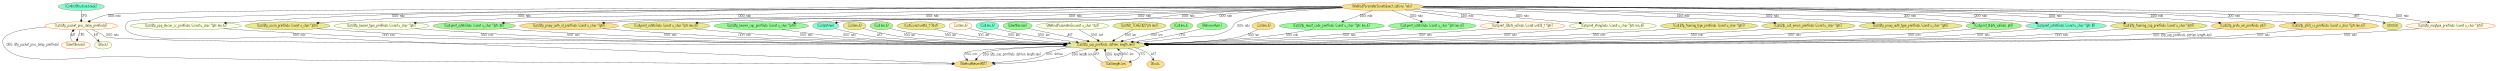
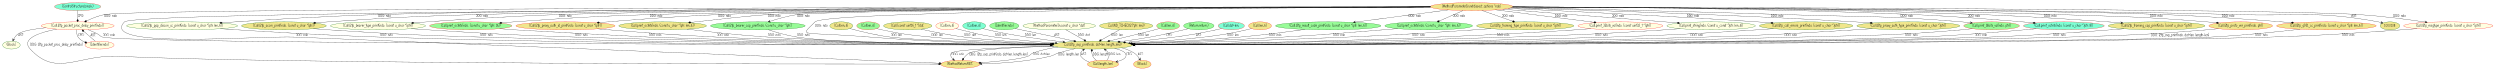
(1090, 19) -> (1497, 16)
(1613, 26) -> (1711, 26)
